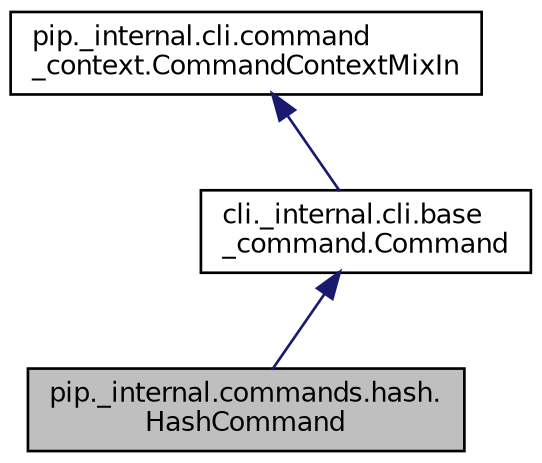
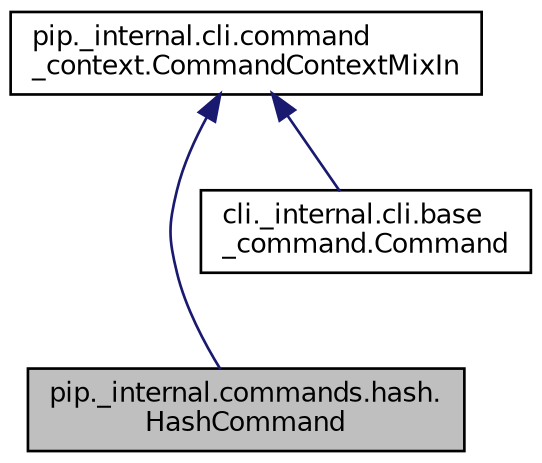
(298, 332) -> (171, 245)
